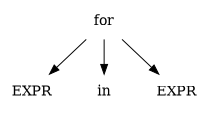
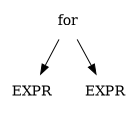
(104, 92) -> none
